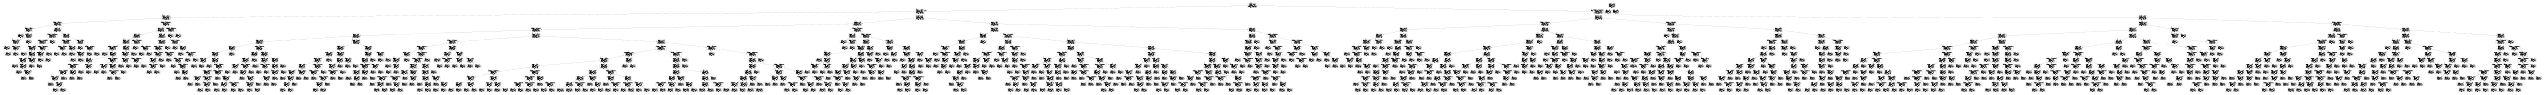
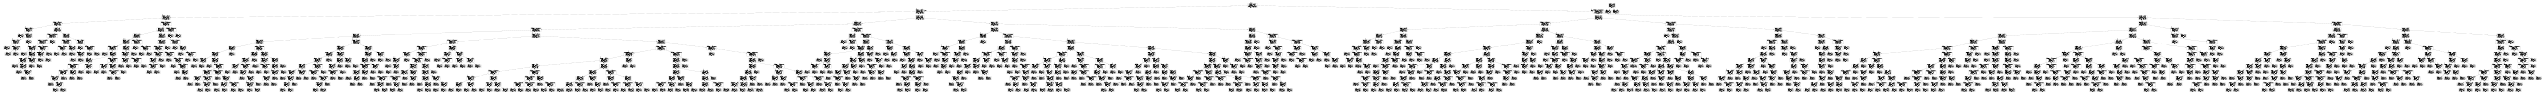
(2139, 54) -> none
